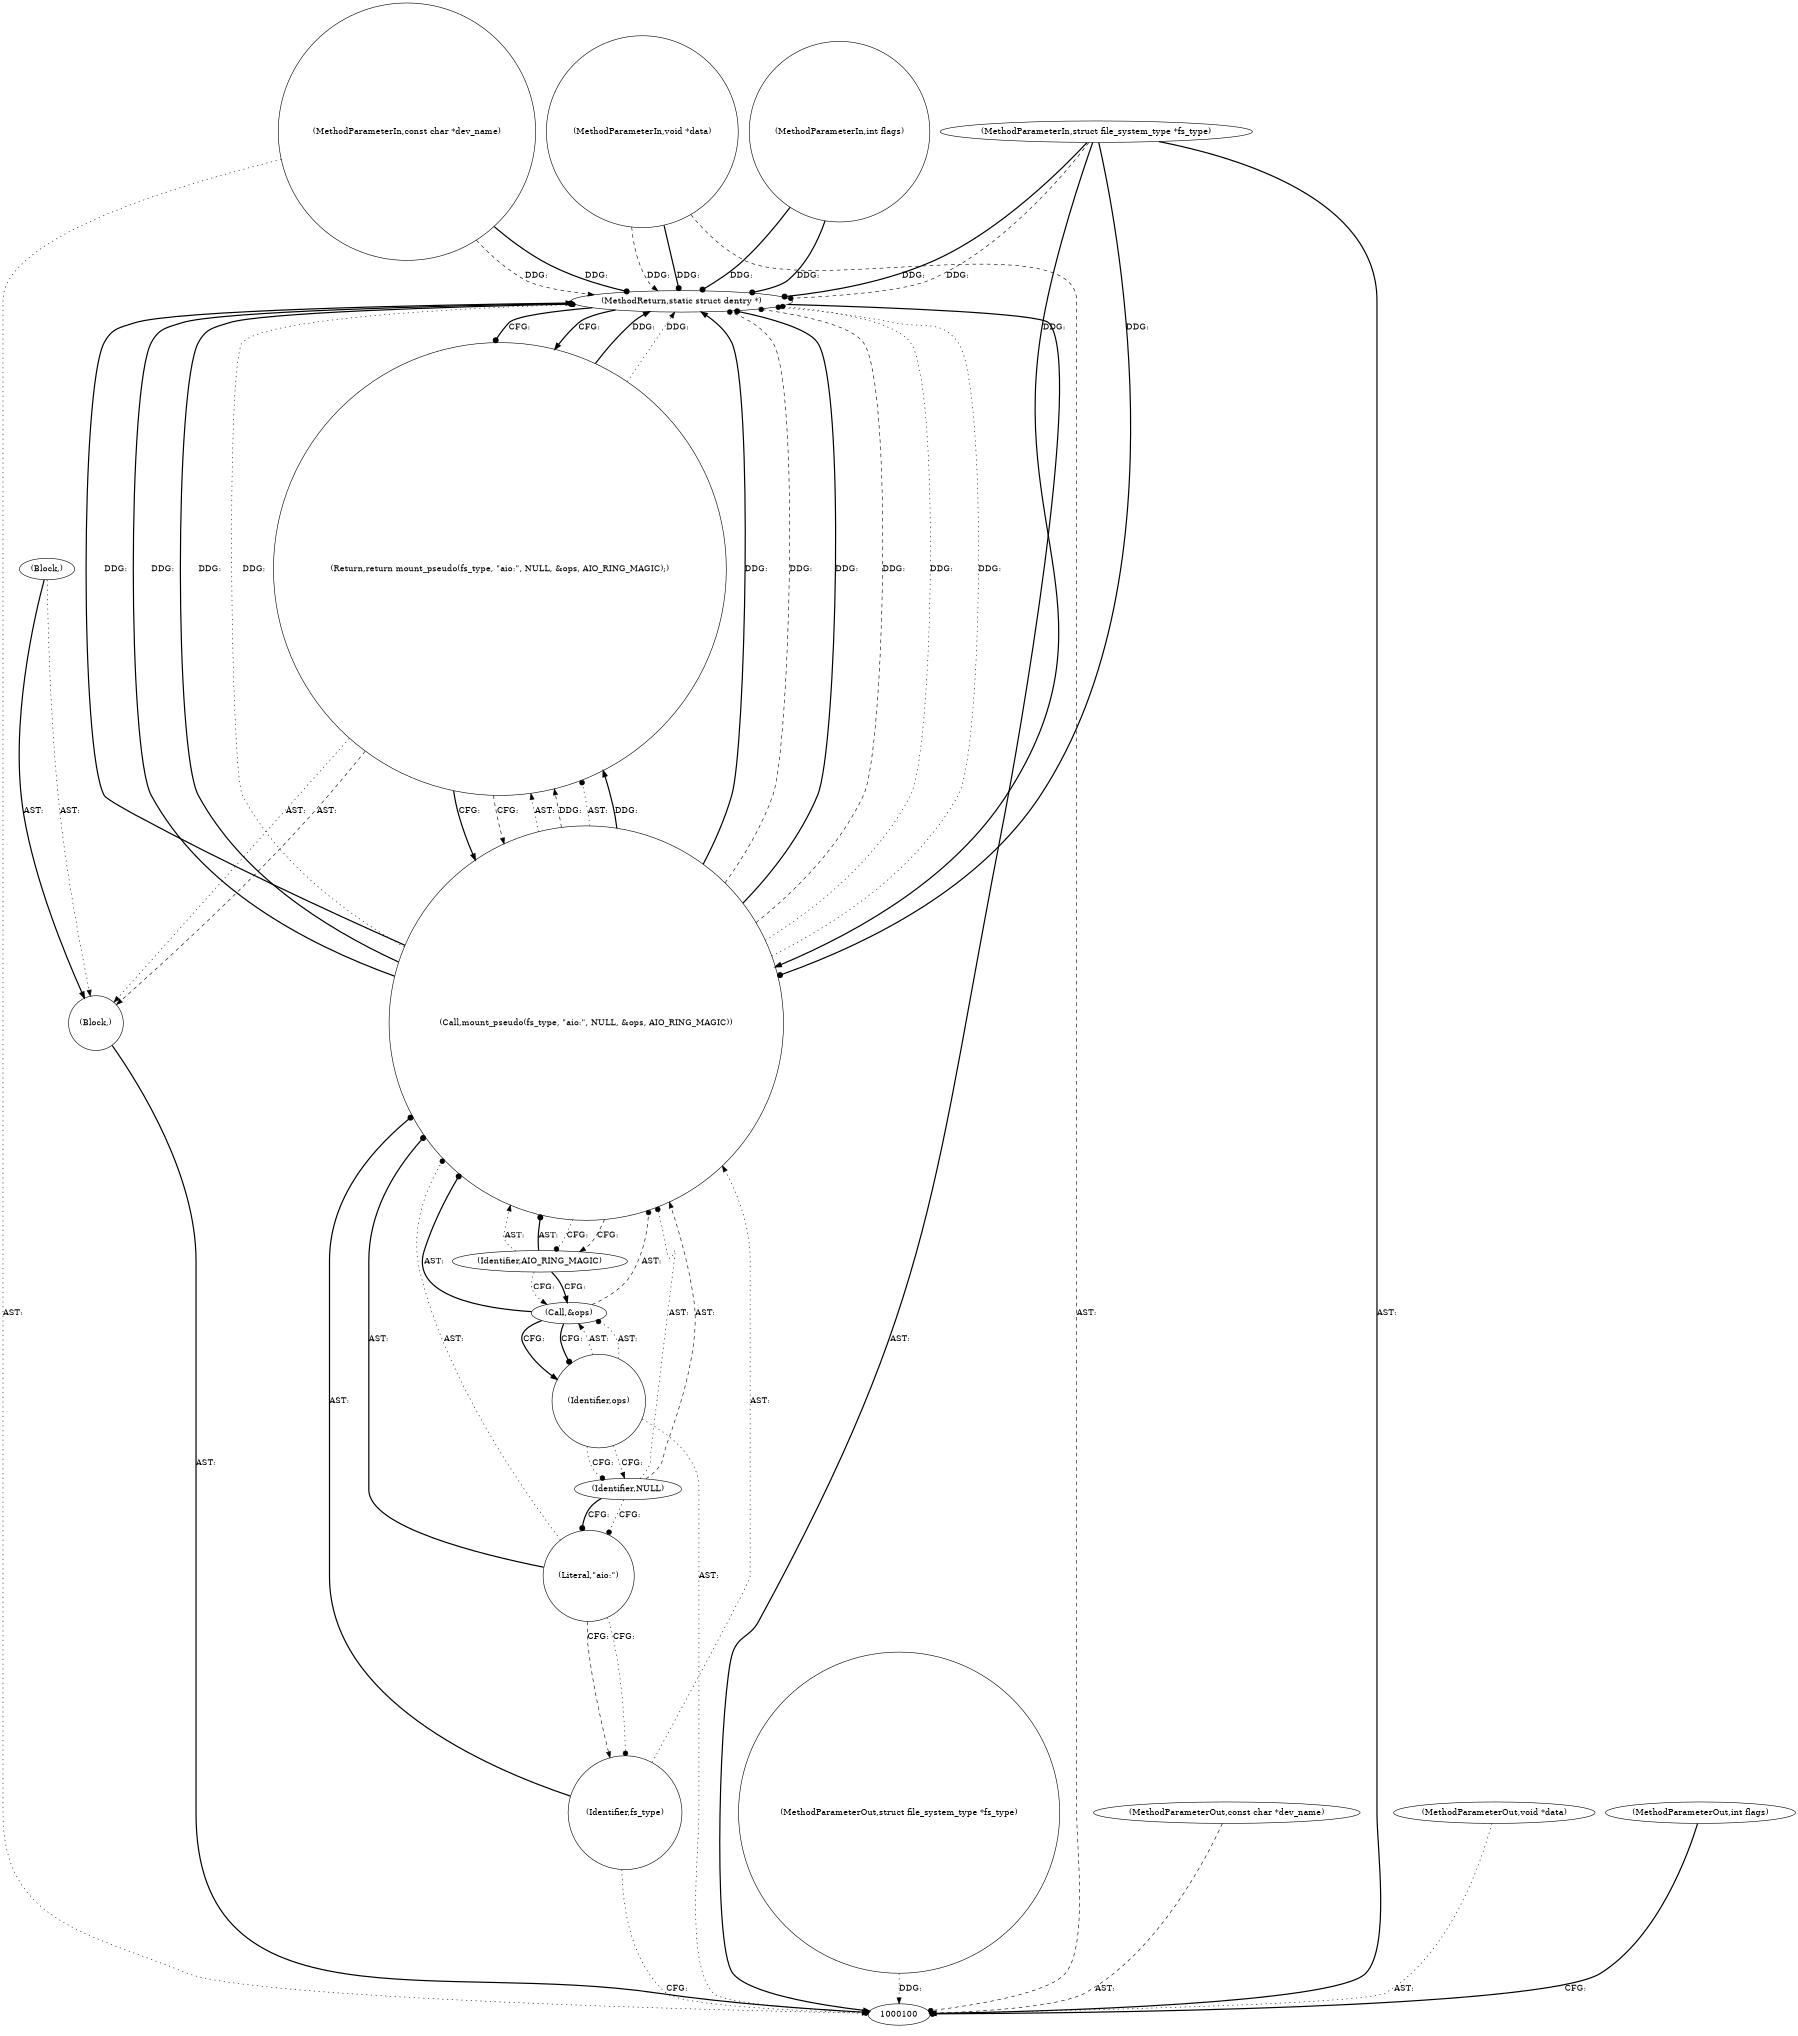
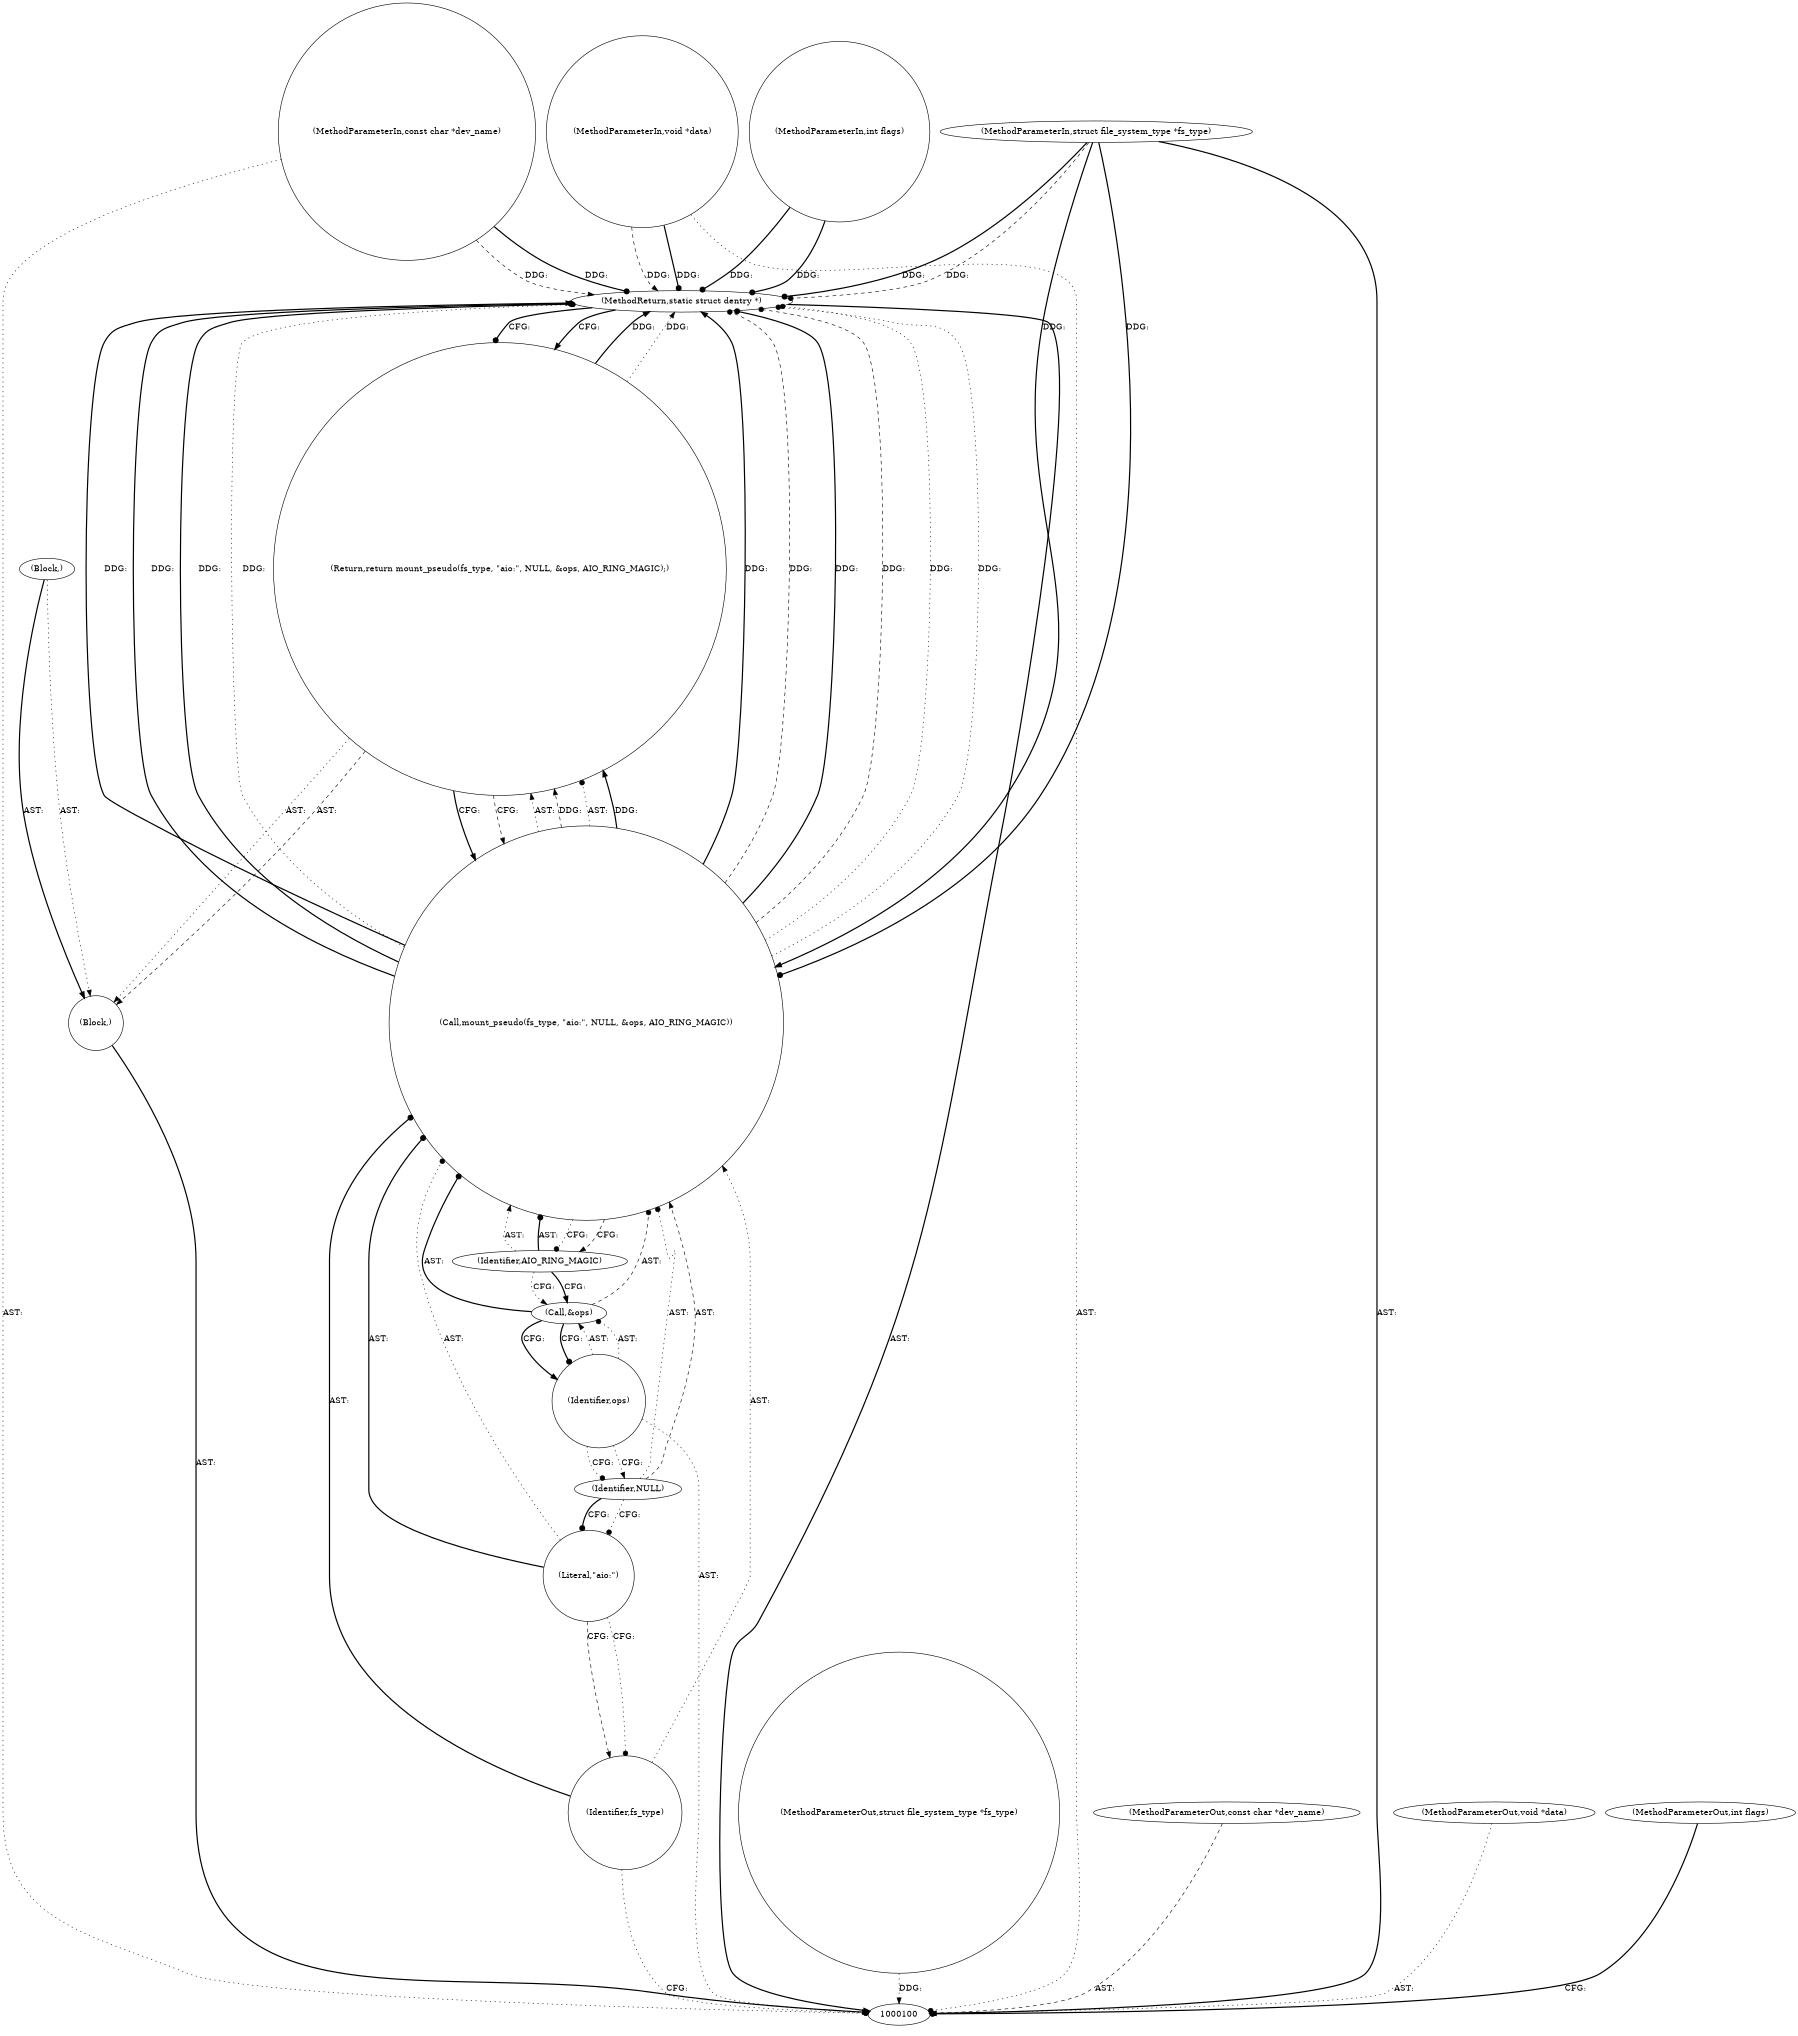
(1077, 998) -> (1077, 998)
(3, 1366) -> (3, 1366)
